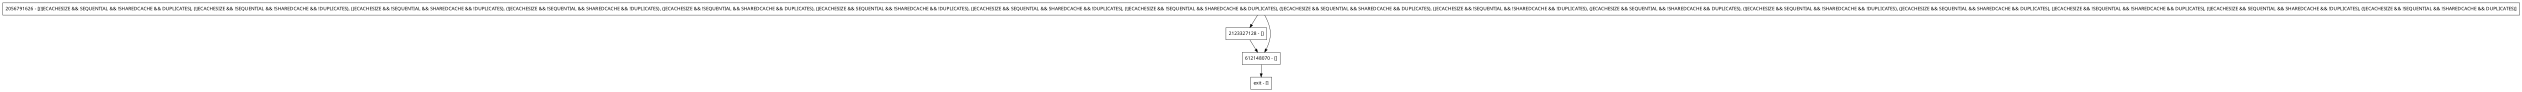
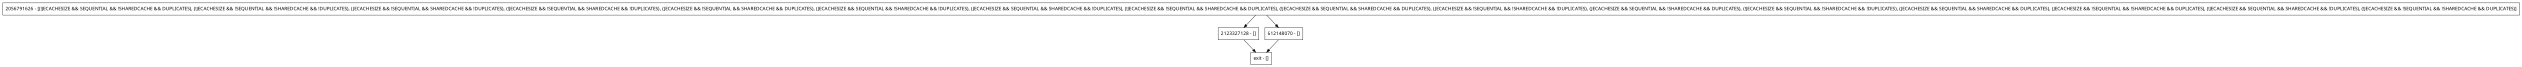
(1253, 45) -> (1249, 45)
